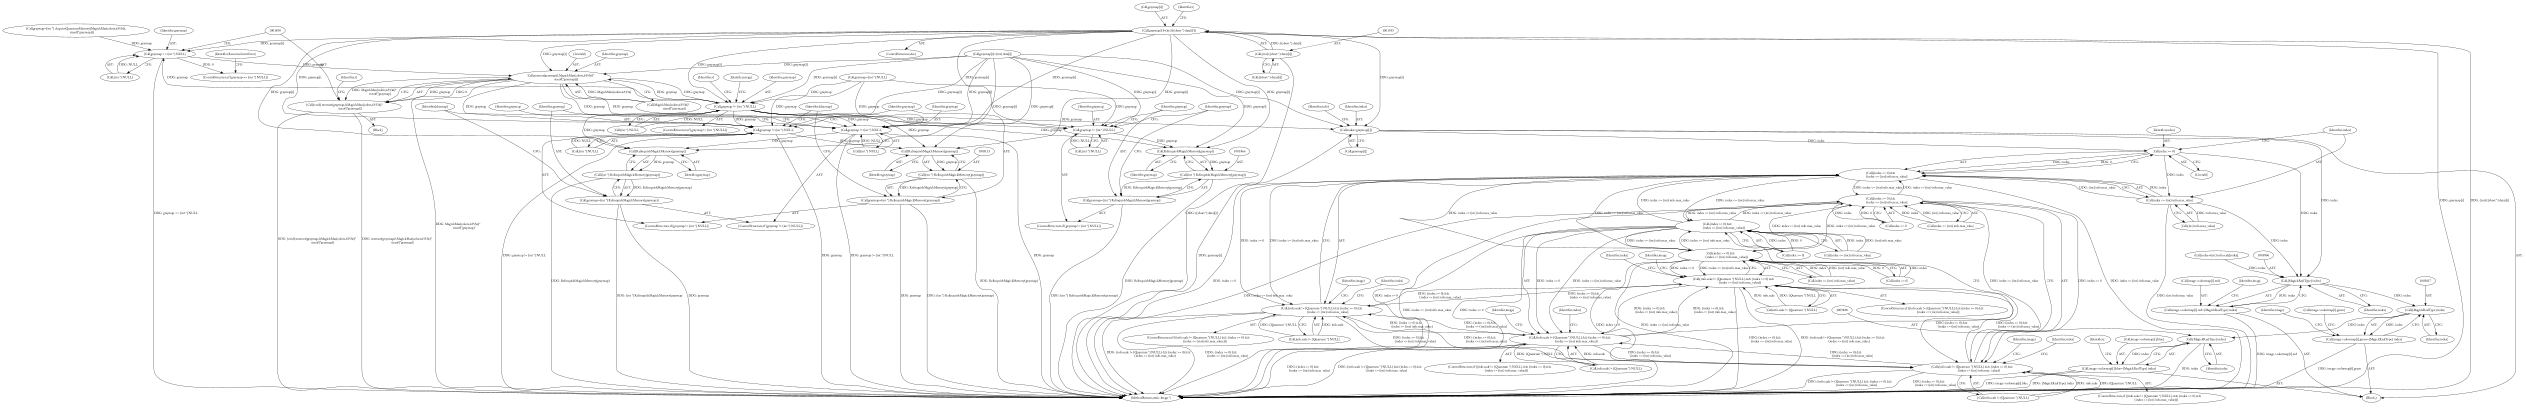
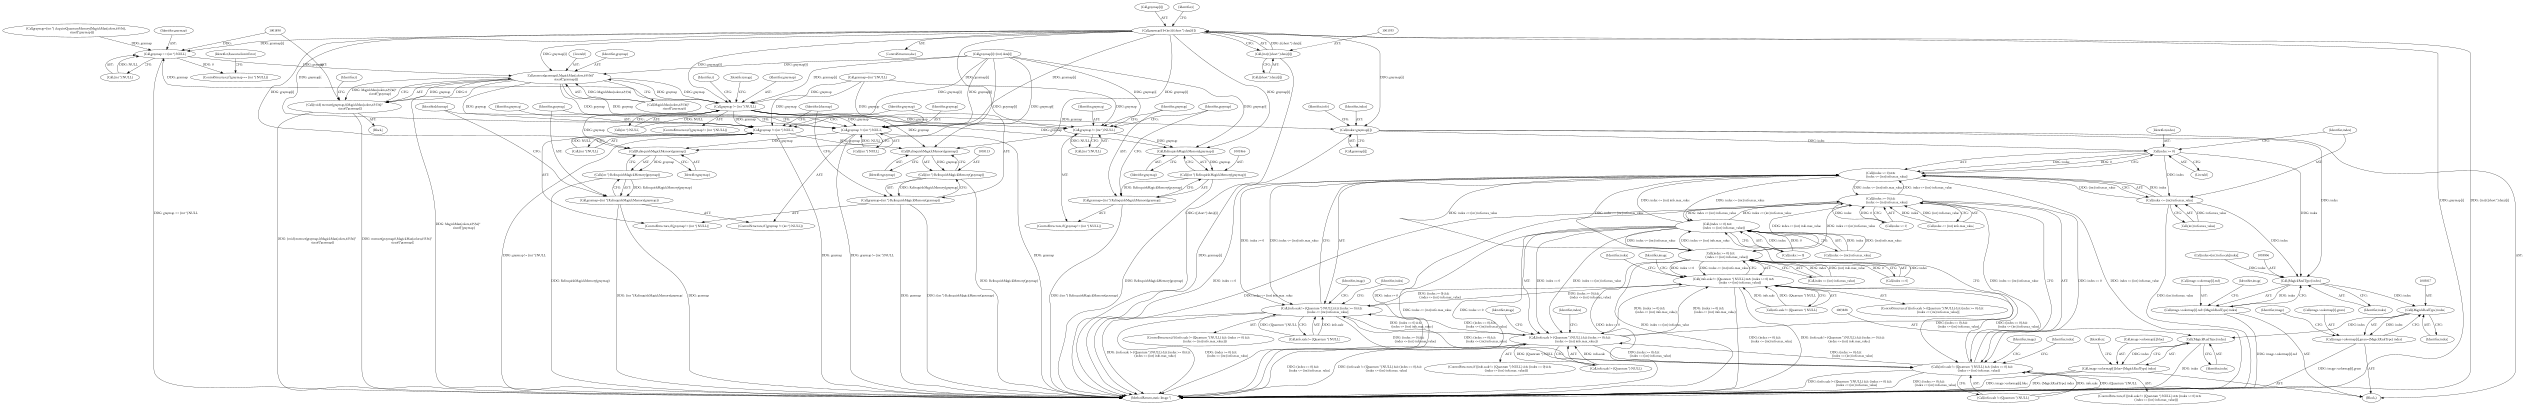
none -> (1230, 38)
(228, 43) -> (228, 43)
(1185, 72) -> none
(2332, 325) -> (2332, 325)
